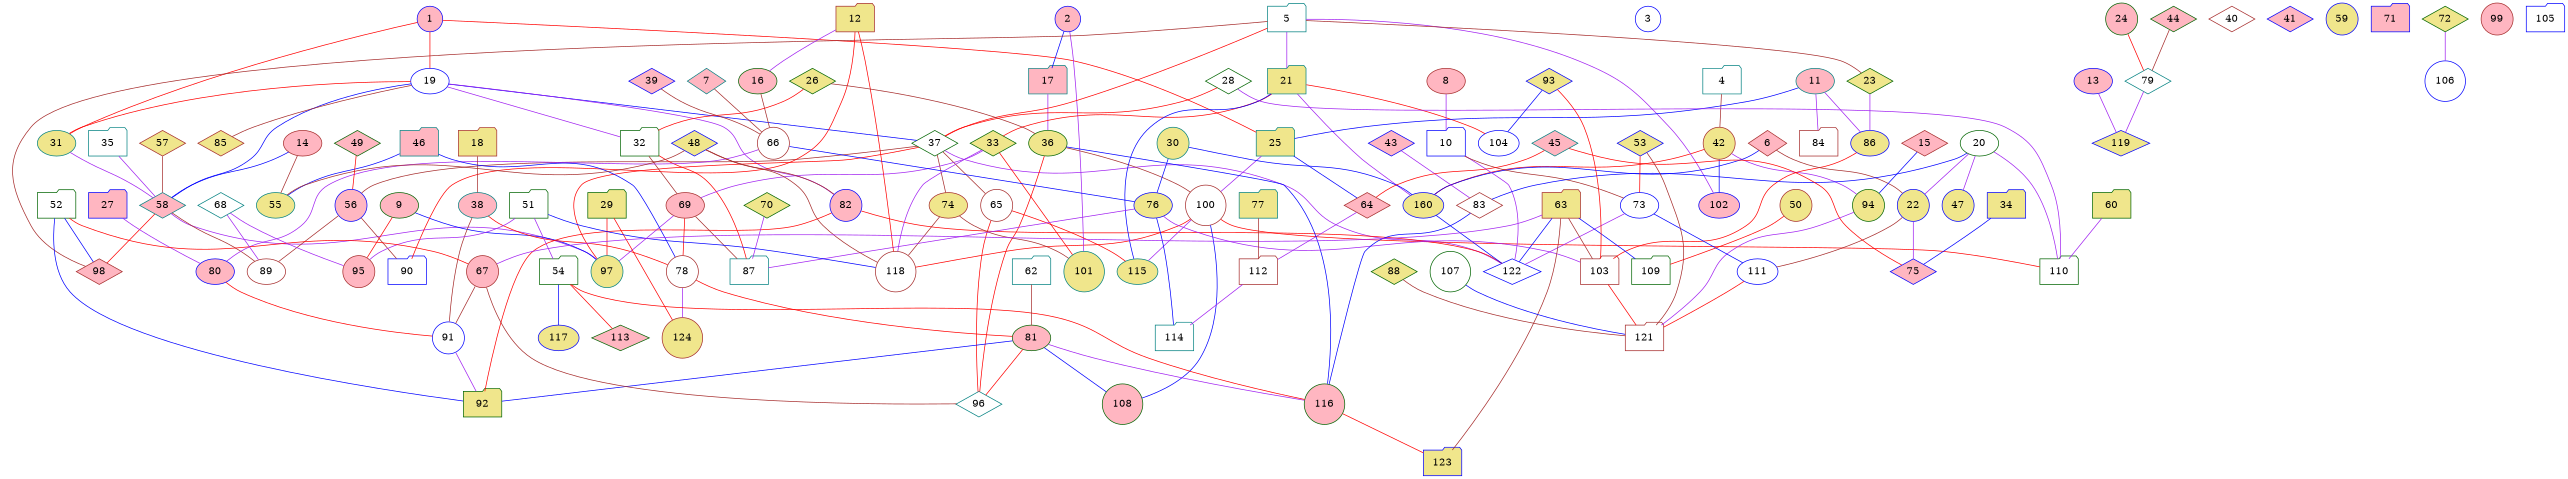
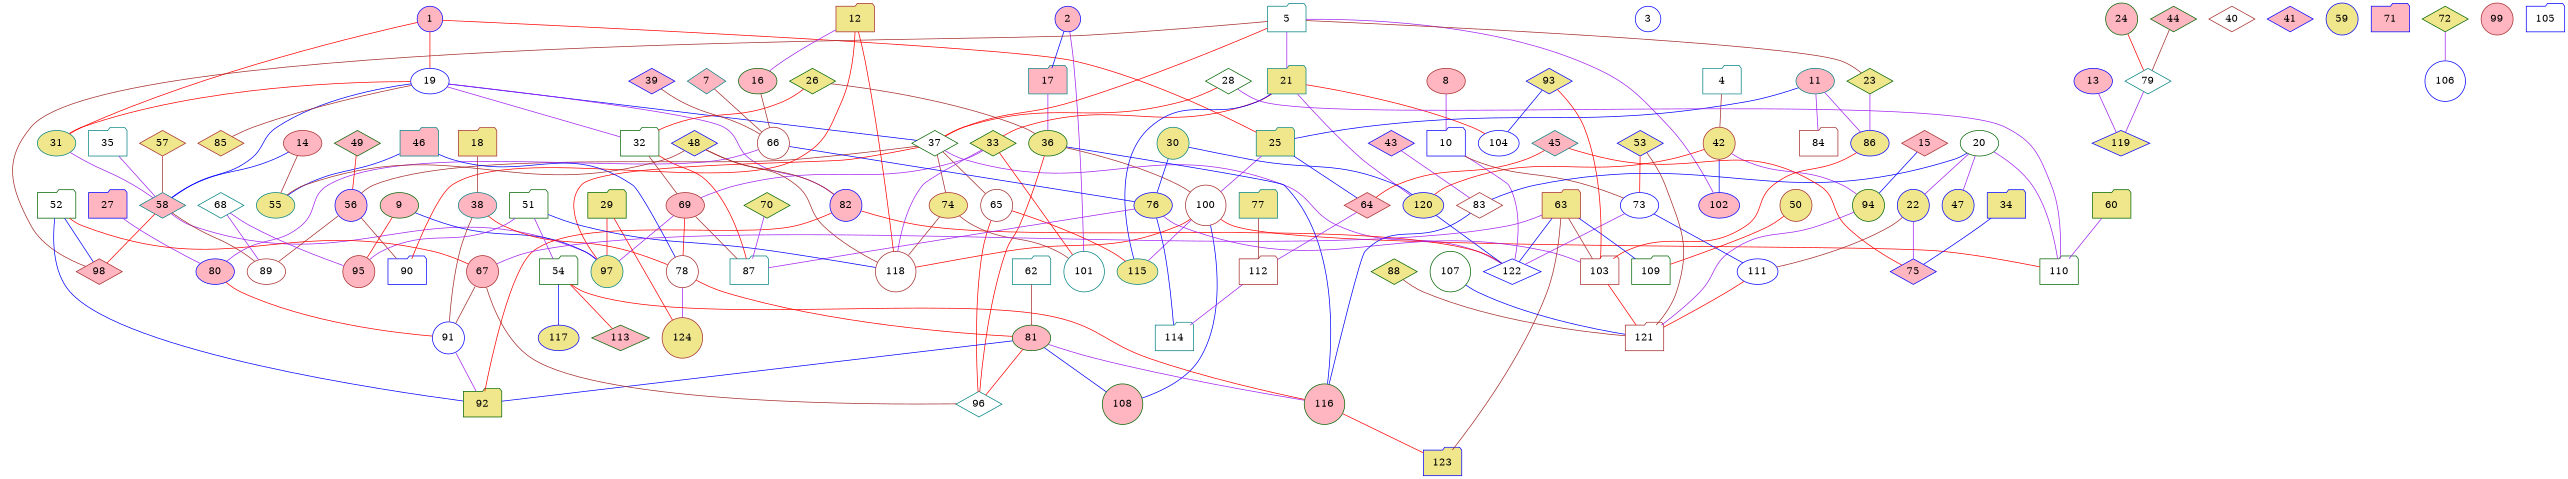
(1768, 143) -> none
(1423, 205) -> (1423, 205)
(1084, 272) -> (1084, 272)
